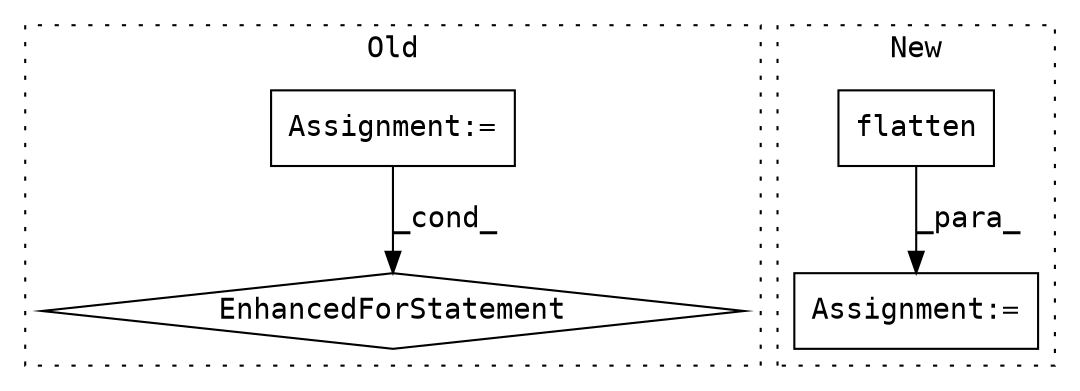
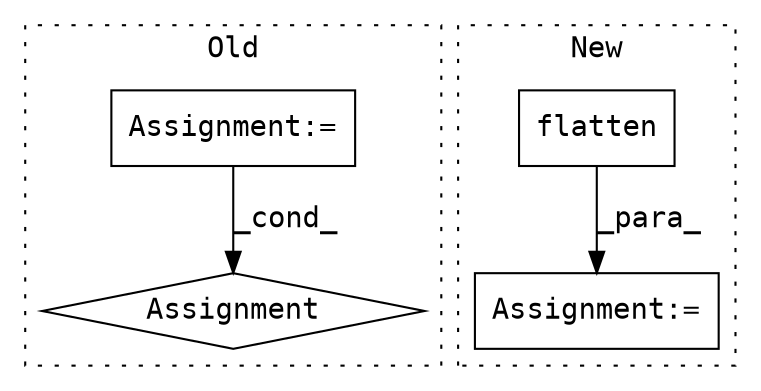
(393, 311) -> (233, 311)
